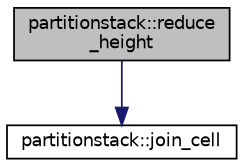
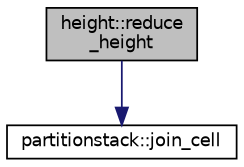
(122, 34) -> (122, 34)
